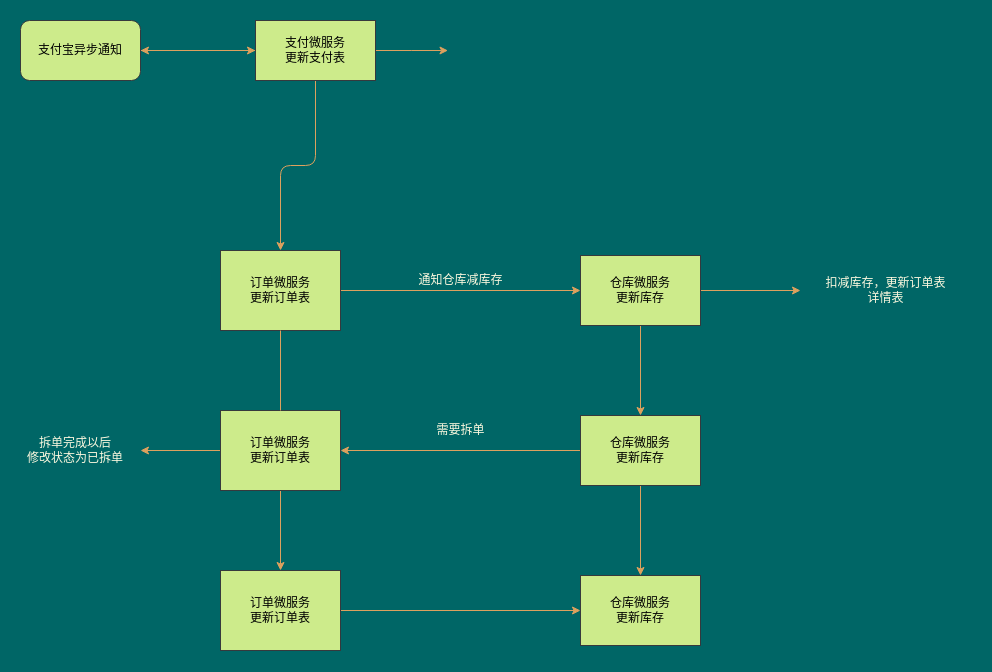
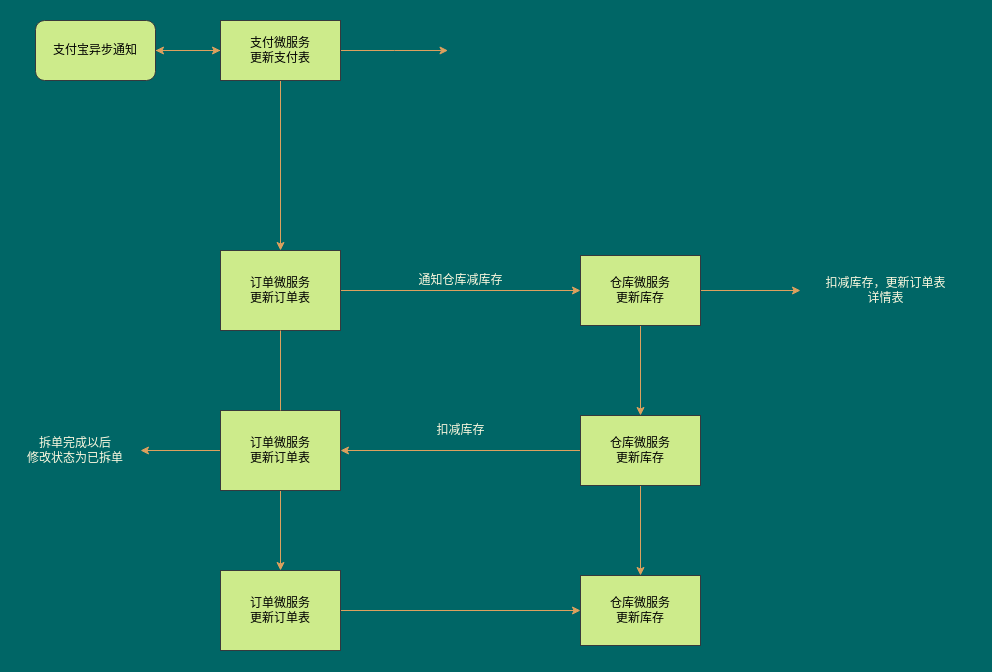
(81, 51) -> (96, 51)
(316, 51) -> (281, 51)
(461, 431) -> (461, 431)
